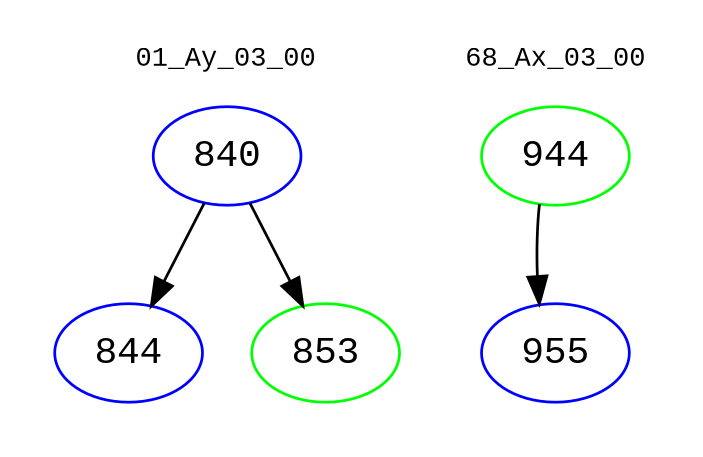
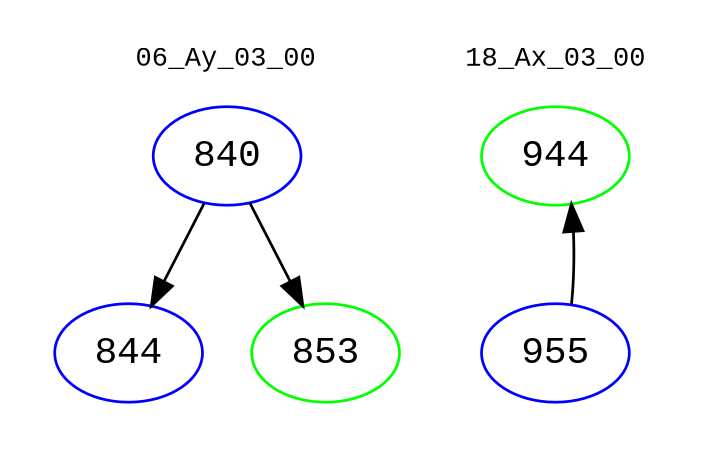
(227, 59) -> (227, 59)
(557, 59) -> (557, 59)
(537, 240) -> (574, 268)
